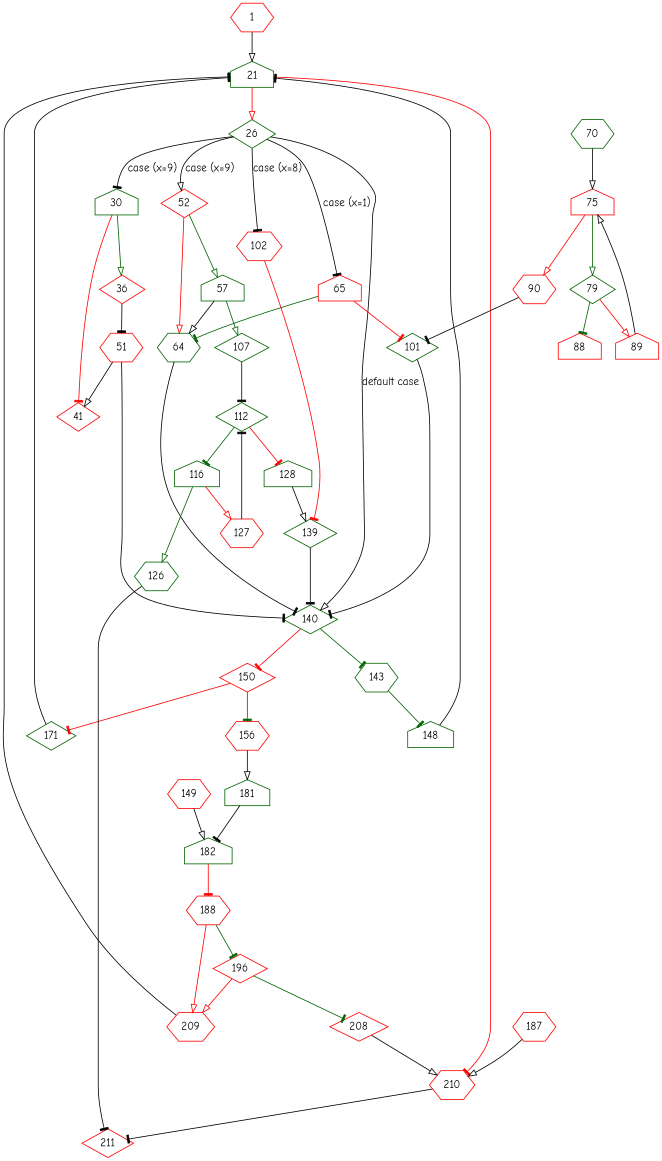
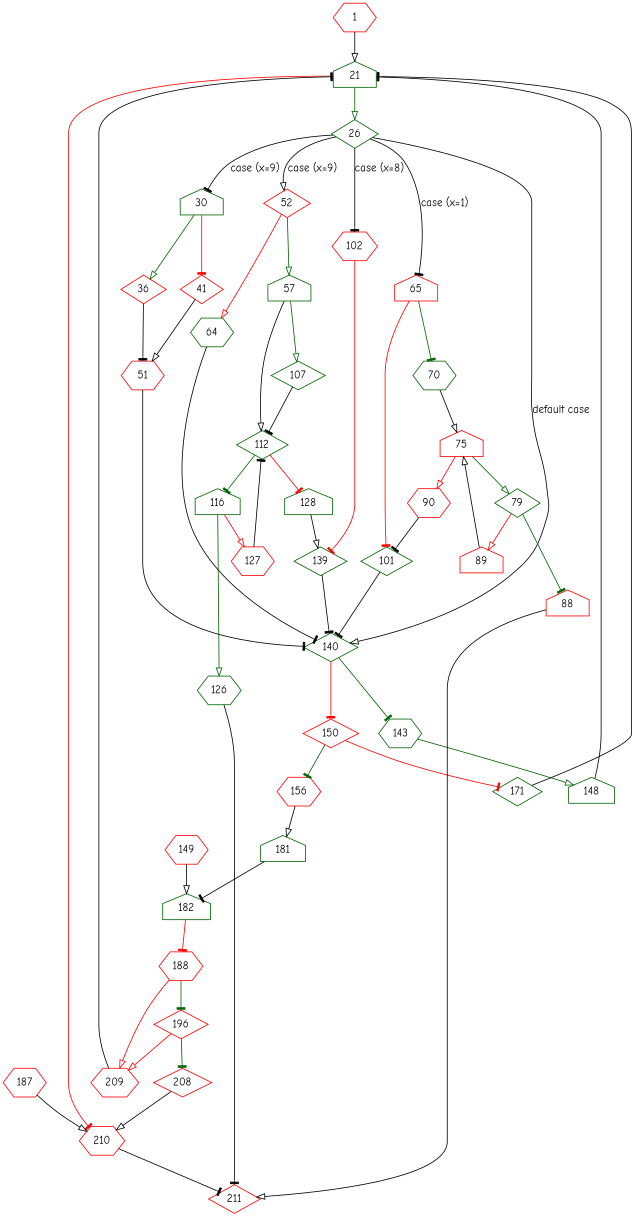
(252, 99) -> (355, 99)
(204, 314) -> (264, 360)
(257, 315) -> (425, 329)
(101, 381) -> (176, 327)
(403, 707) -> (492, 760)
none -> (447, 947)
